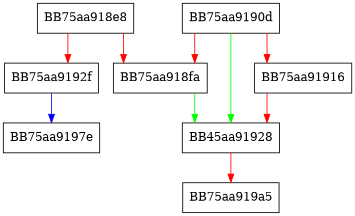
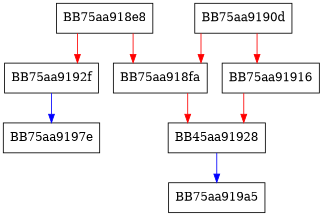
(231, 74) -> none
(195, 104) -> (188, 104)
(231, 164) -> (217, 164)
